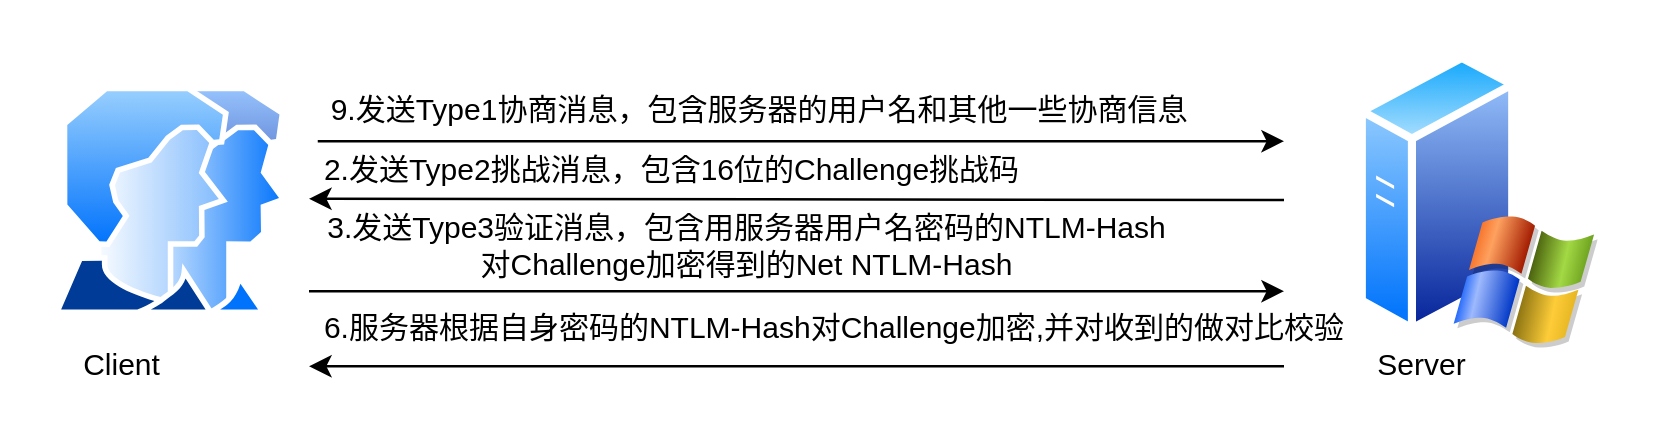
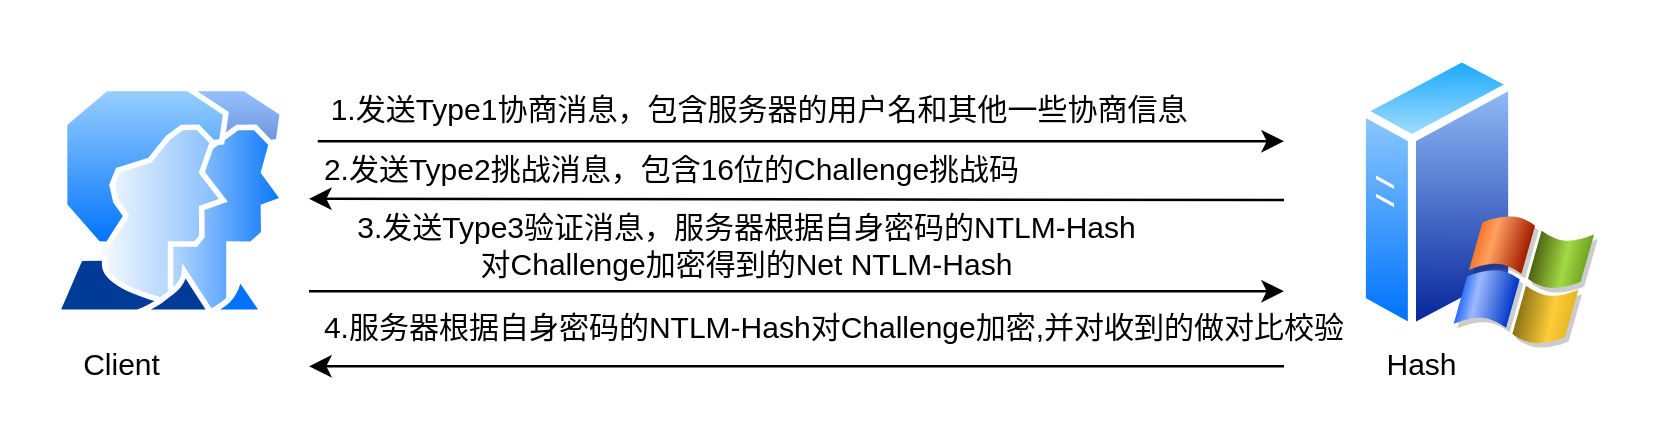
(760, 111) -> (760, 111)
(748, 246) -> (748, 246)
(835, 329) -> (835, 329)
(1423, 366) -> (1423, 366)
